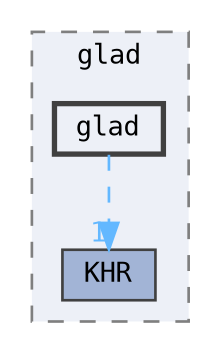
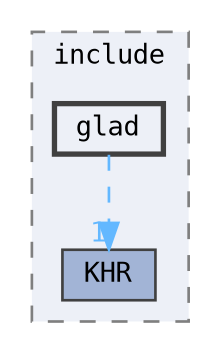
(110, 57) -> (110, 57)
